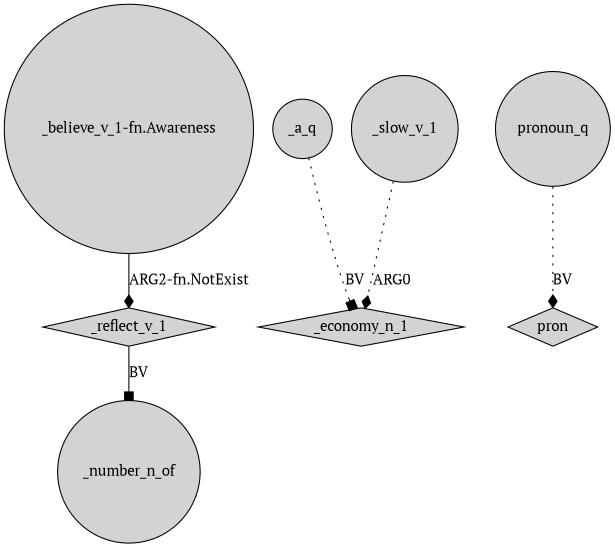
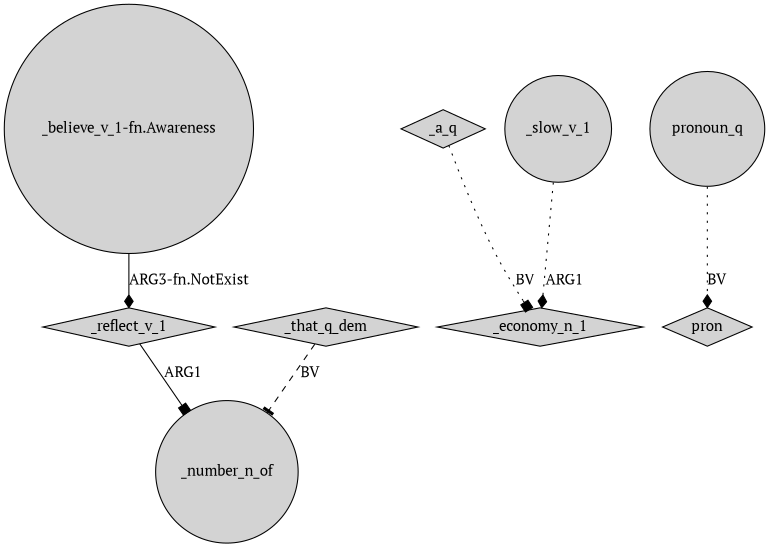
(303, 129) -> (443, 129)
(189, 281) -> (189, 281)
(392, 281) -> (565, 281)
none -> (326, 327)
(139, 373) -> (183, 373)
